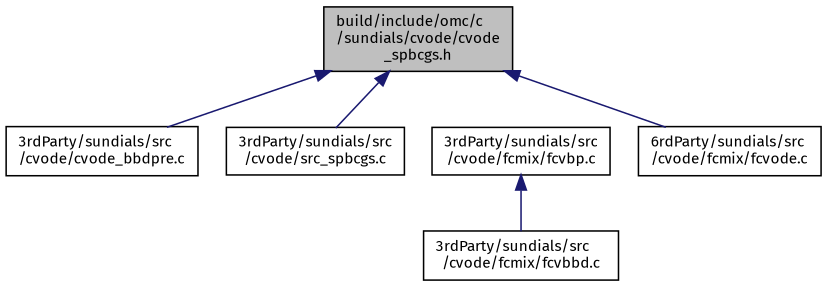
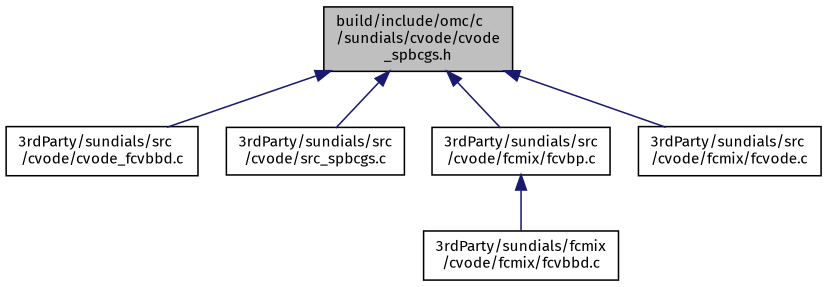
none -> (479, 105)
(102, 151) -> (102, 151)
(730, 151) -> (730, 151)
(521, 256) -> (521, 256)
